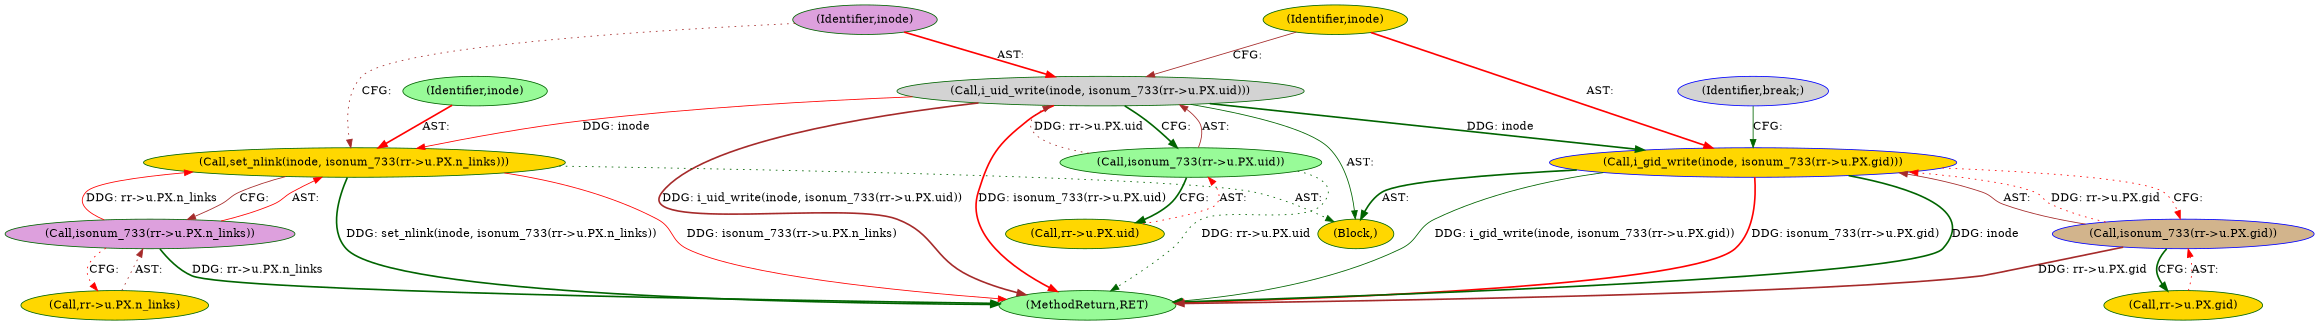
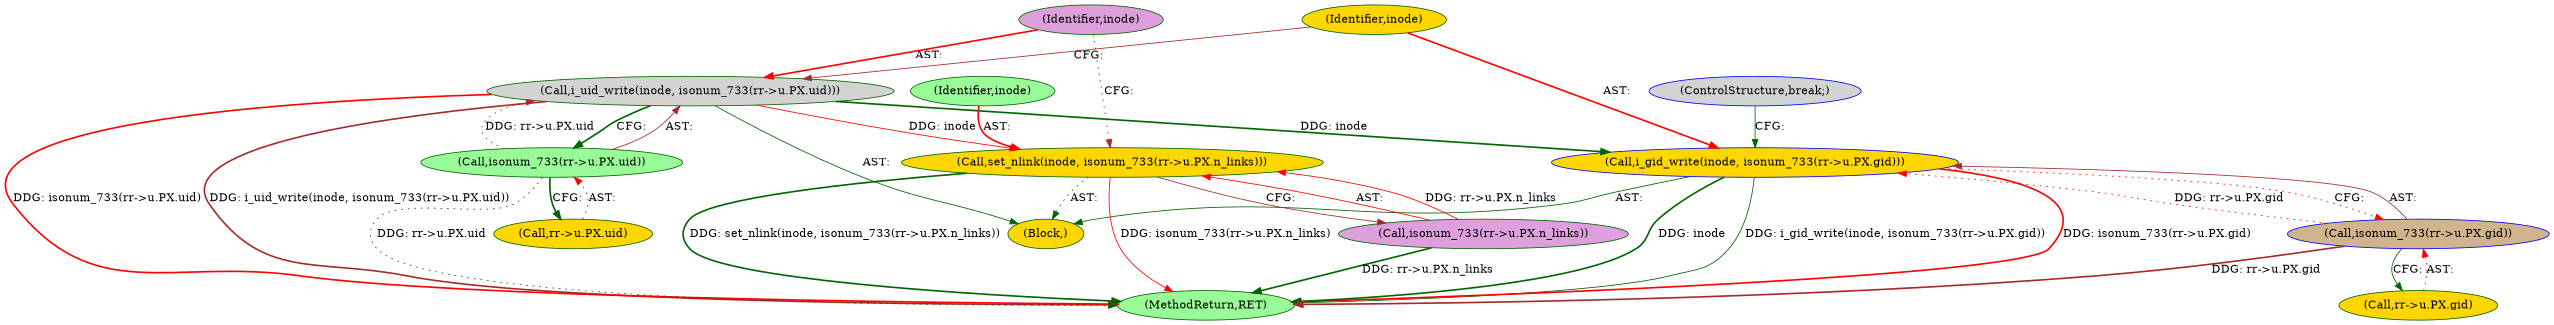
(1753, 91) -> (1755, 91)
(1466, 178) -> (1357, 211)
(2157, 266) -> (2392, 266)
(115, 305) -> none
